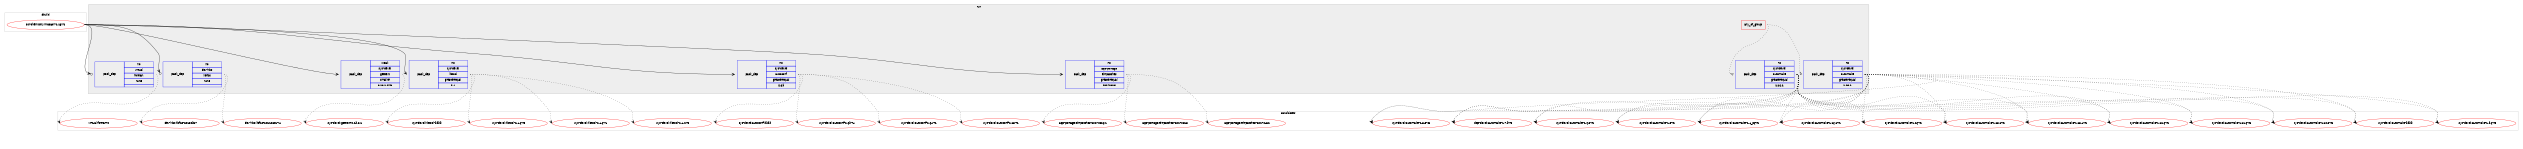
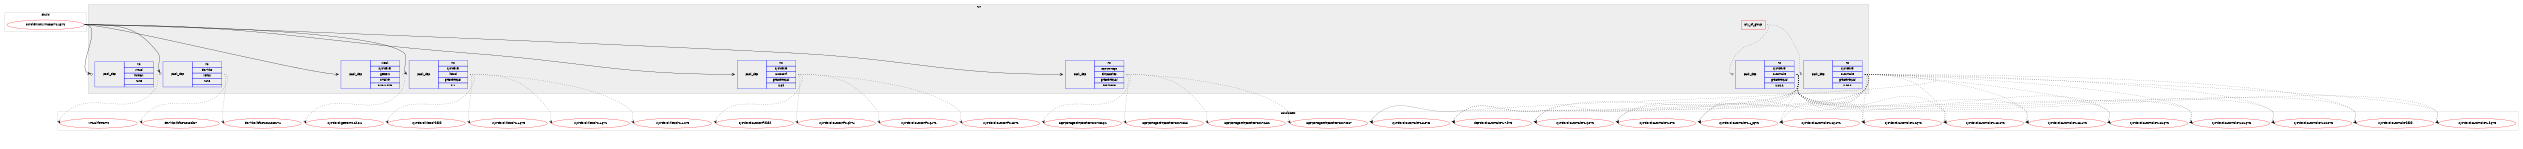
none -> (1329, 123)
